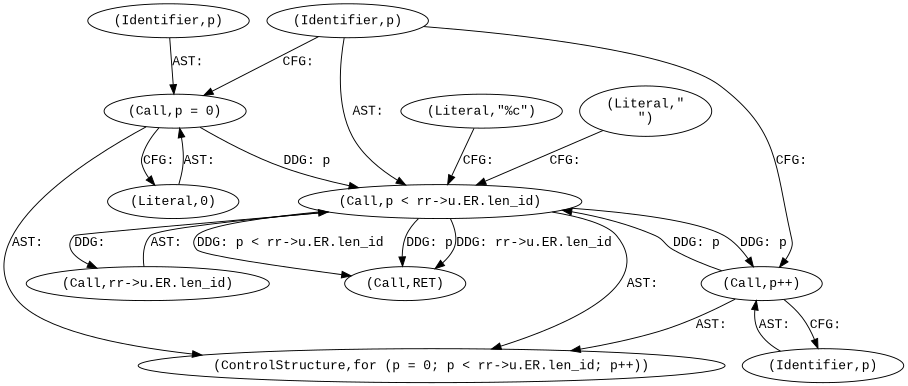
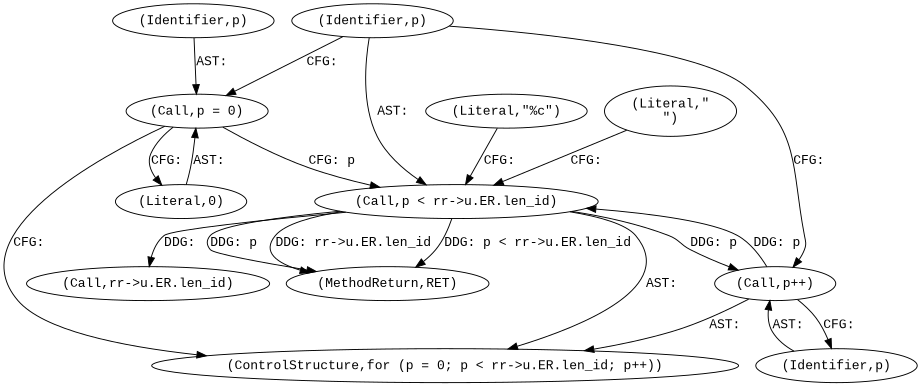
(307, 161) -> (332, 161)
(218, 223) -> none
(32, 243) -> (33, 243)
(405, 284) -> (388, 284)
